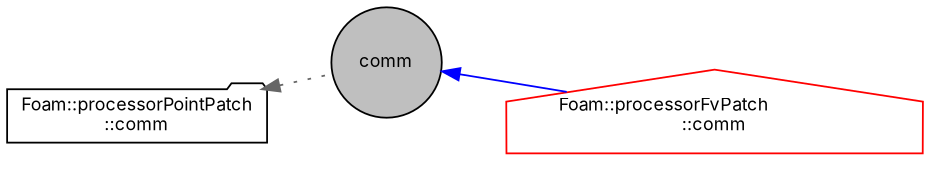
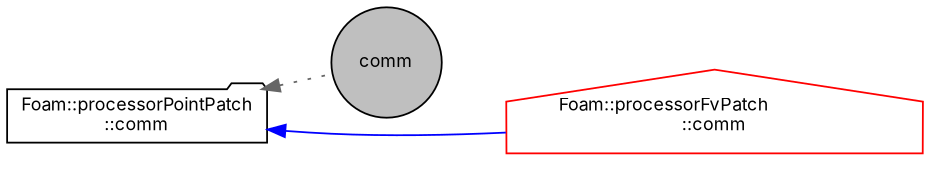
(513, 83) -> (396, 135)
